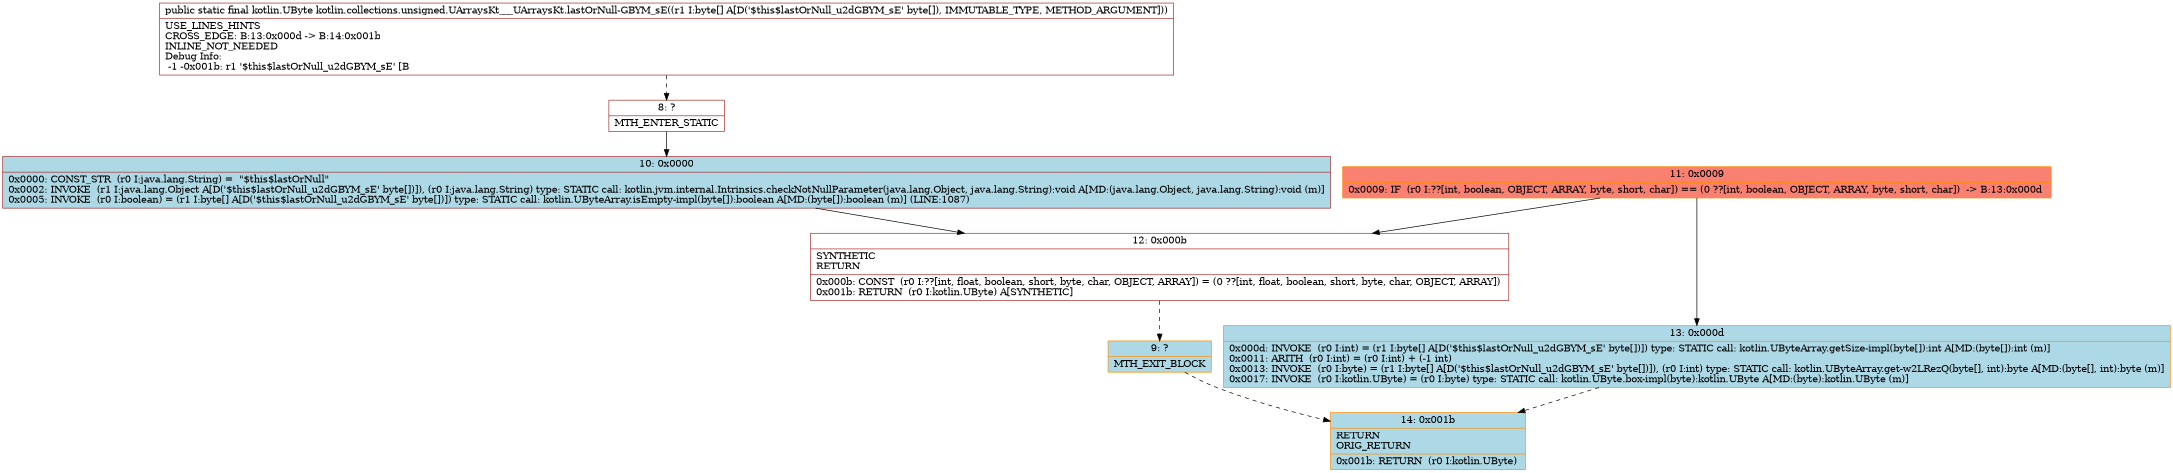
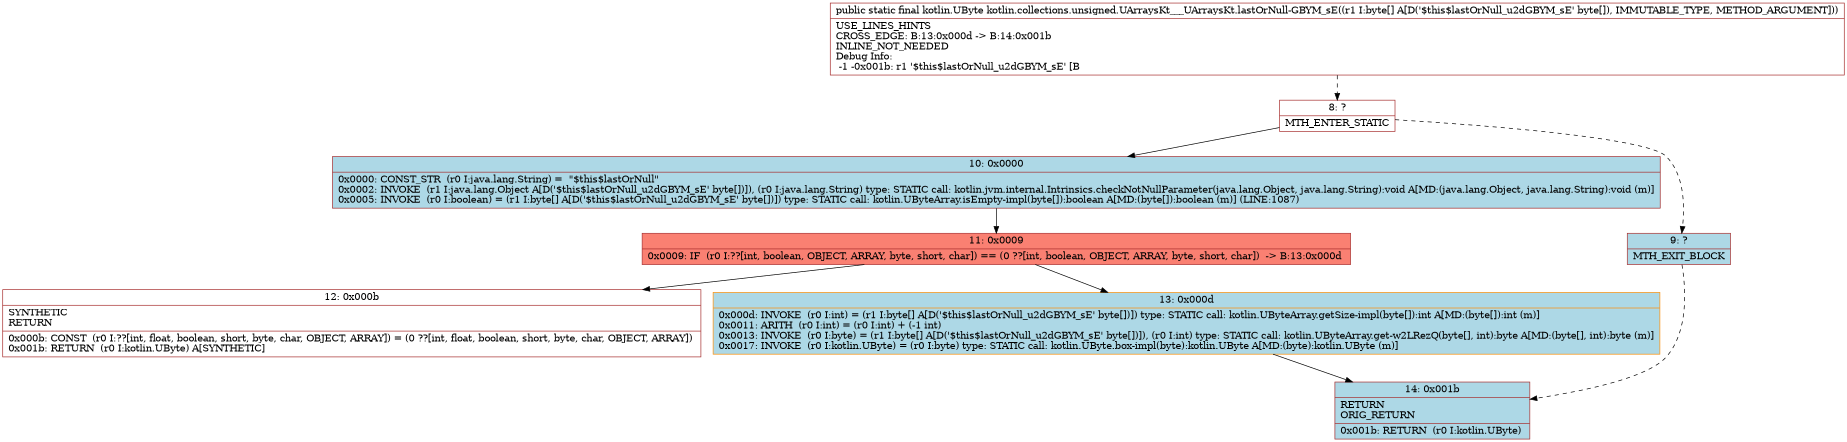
(1697, 182) -> (996, 249)
(886, 220) -> (996, 217)
(1160, 317) -> (1569, 135)
(1160, 357) -> (1679, 249)
(1562, 399) -> (1309, 367)
(1428, 441) -> (1432, 411)
